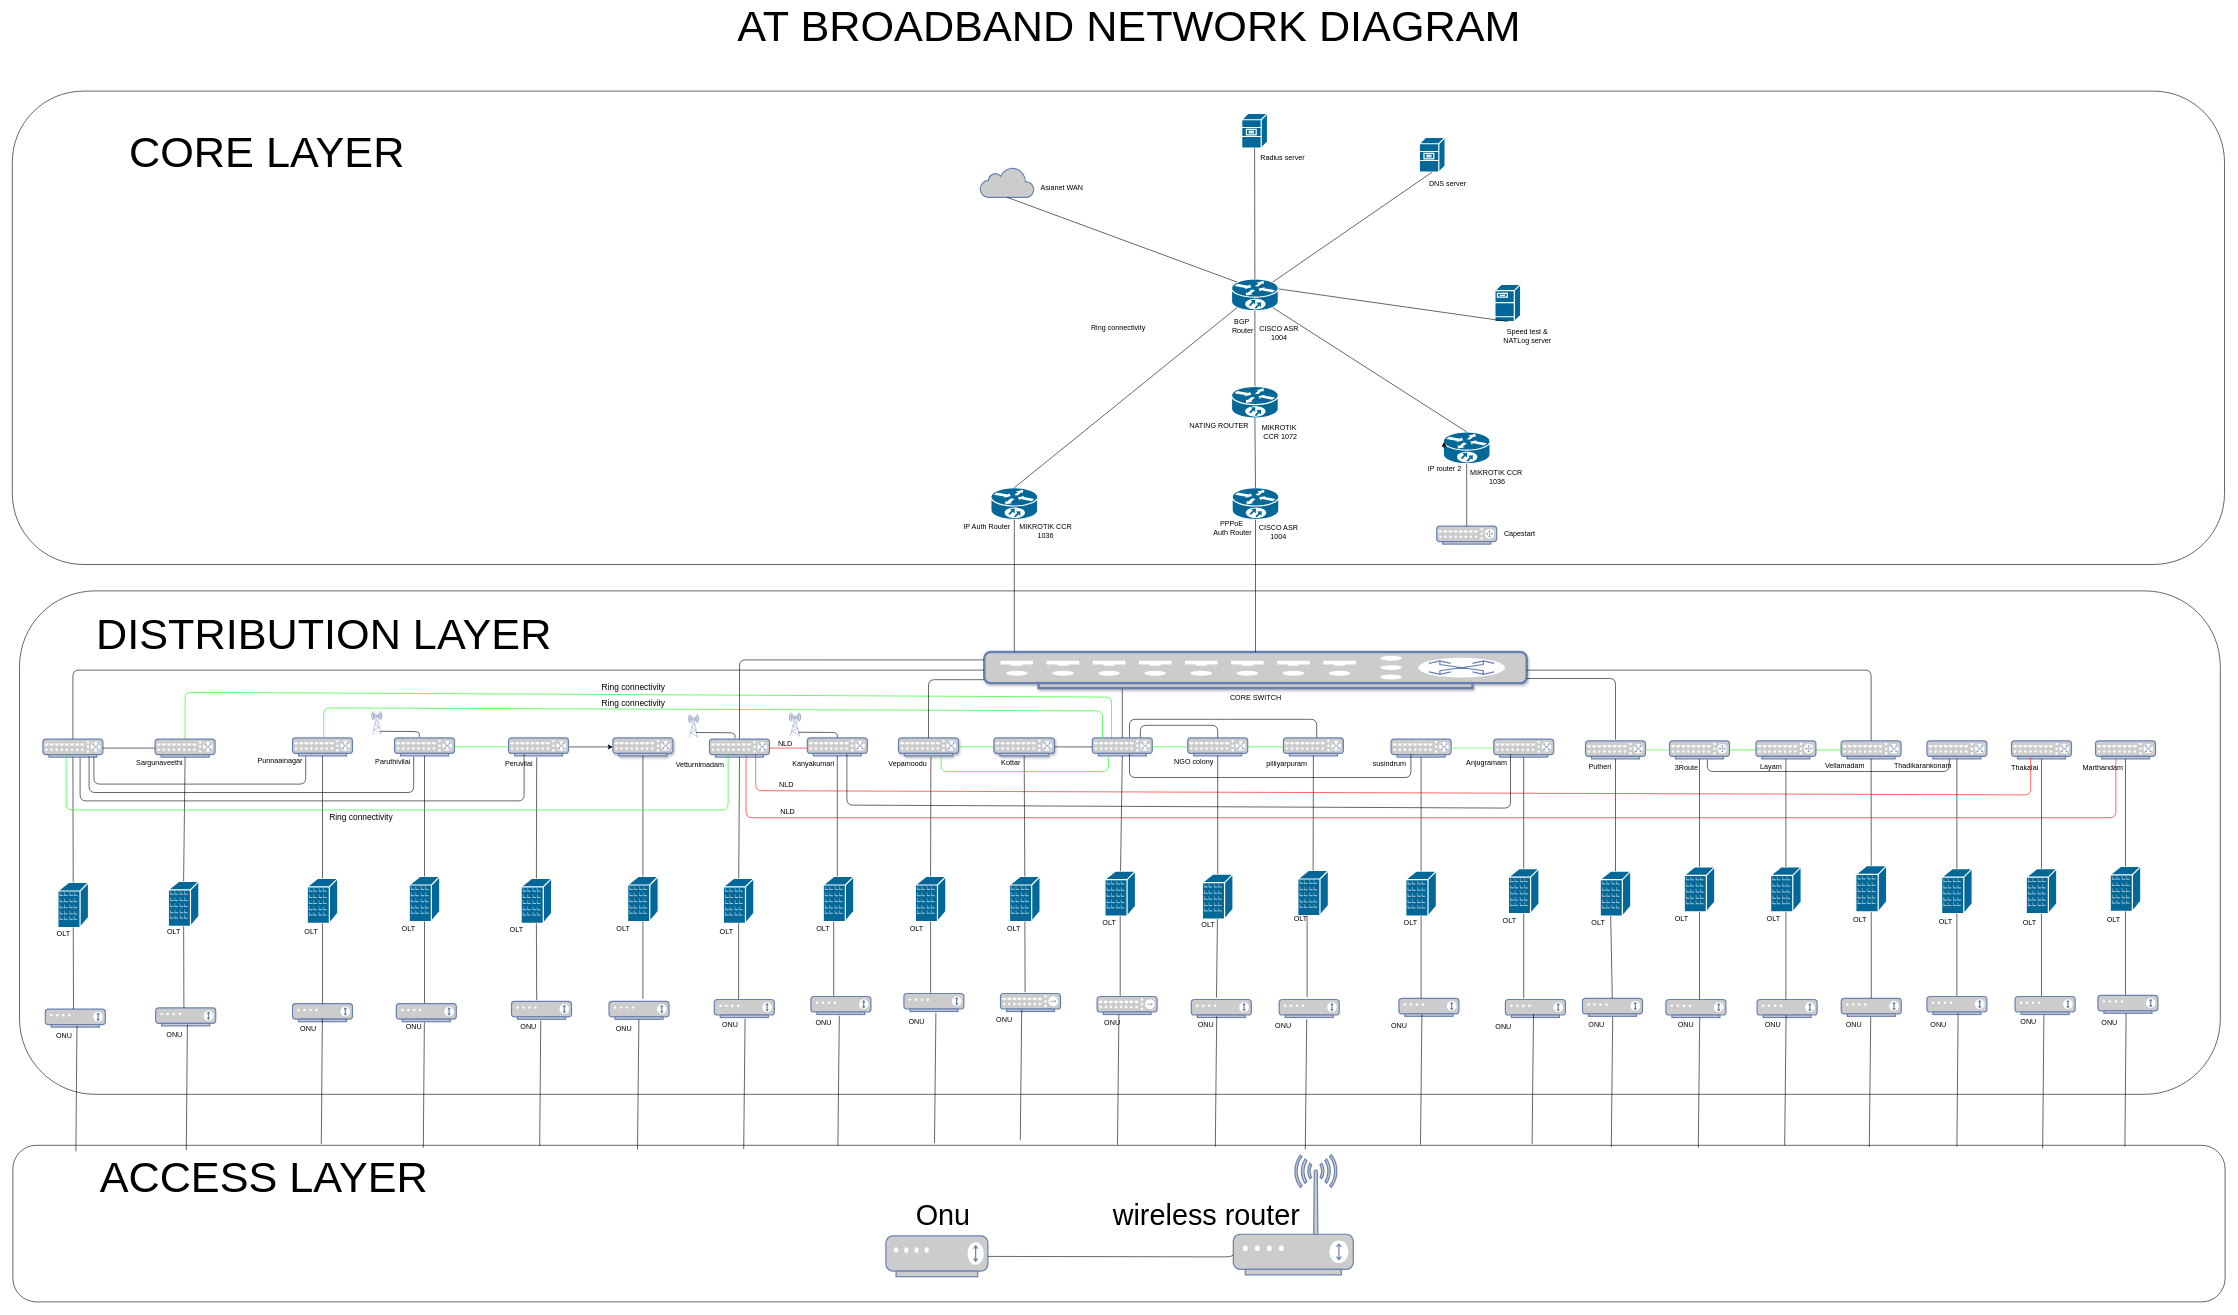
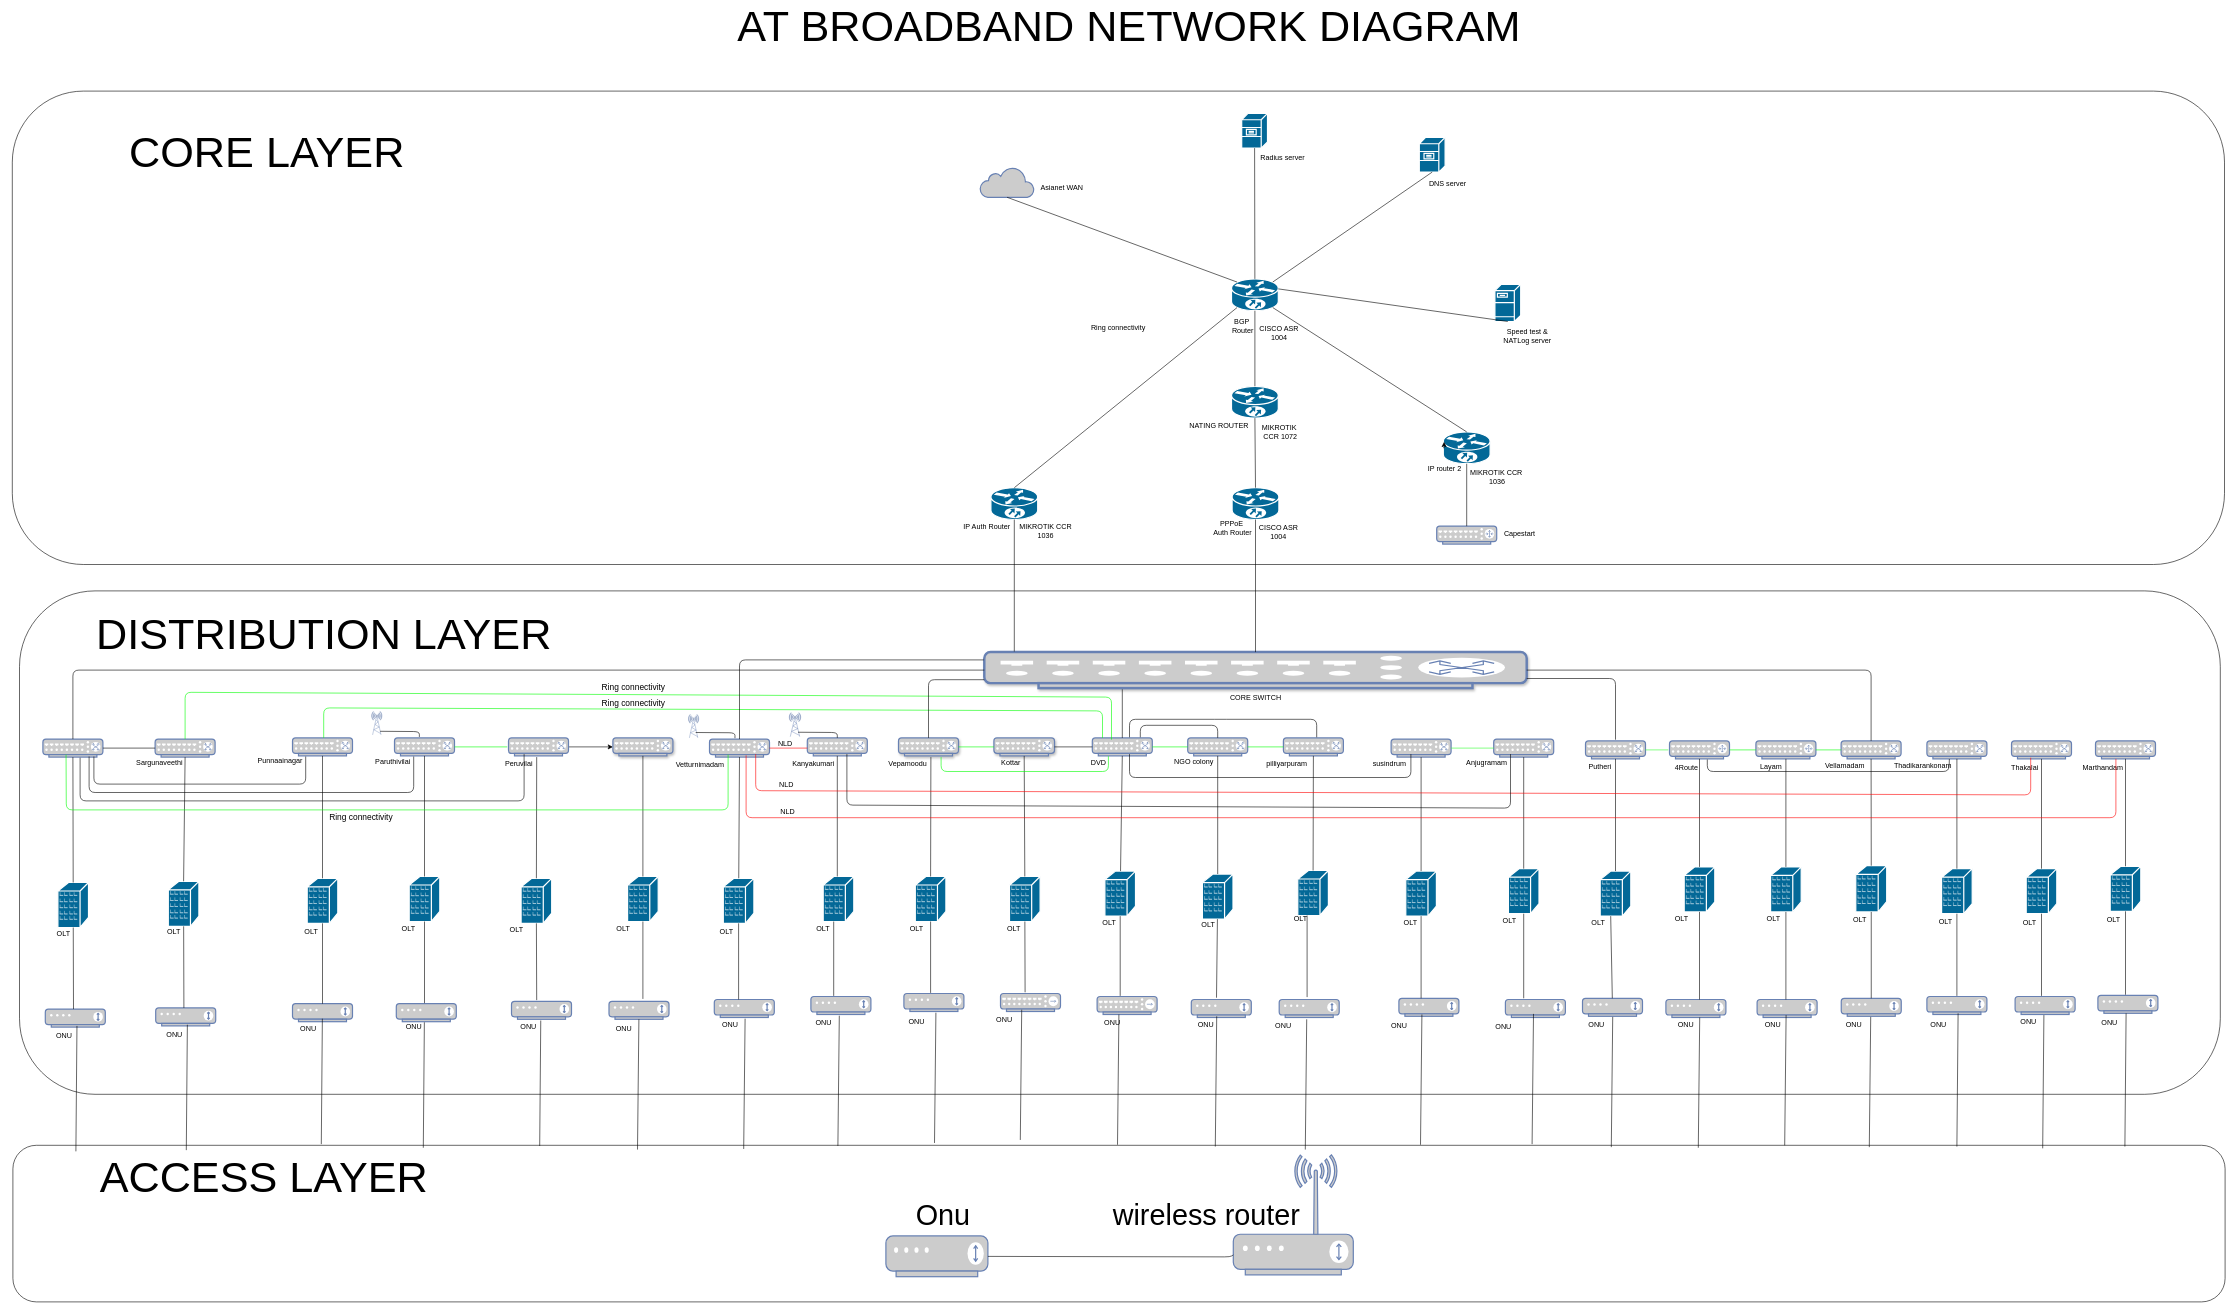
none -> (1098, 763)
(1687, 768) -> (1687, 768)
